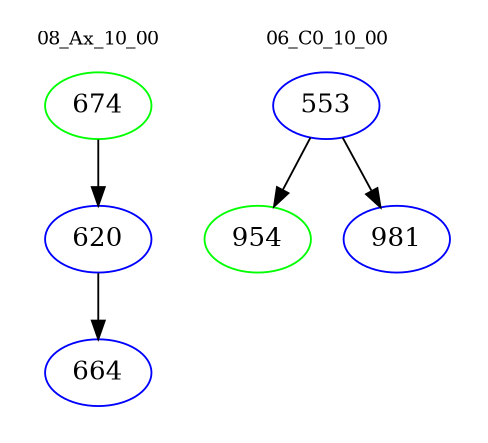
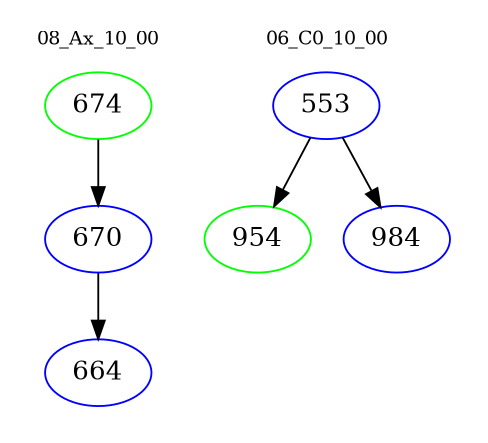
(98, 239) -> (98, 239)
(397, 239) -> (397, 239)
